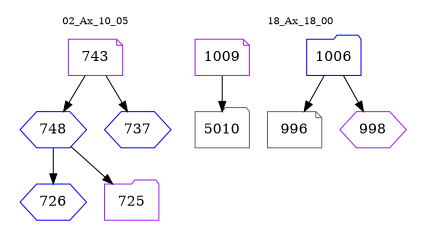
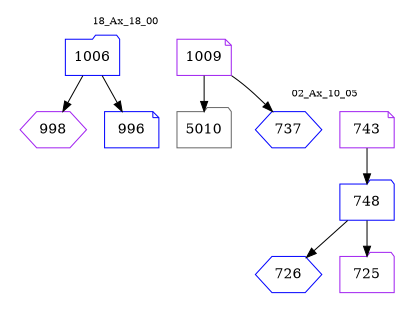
(114, 89) -> (254, 93)
(53, 130) -> (367, 202)
(295, 130) -> (132, 130)
